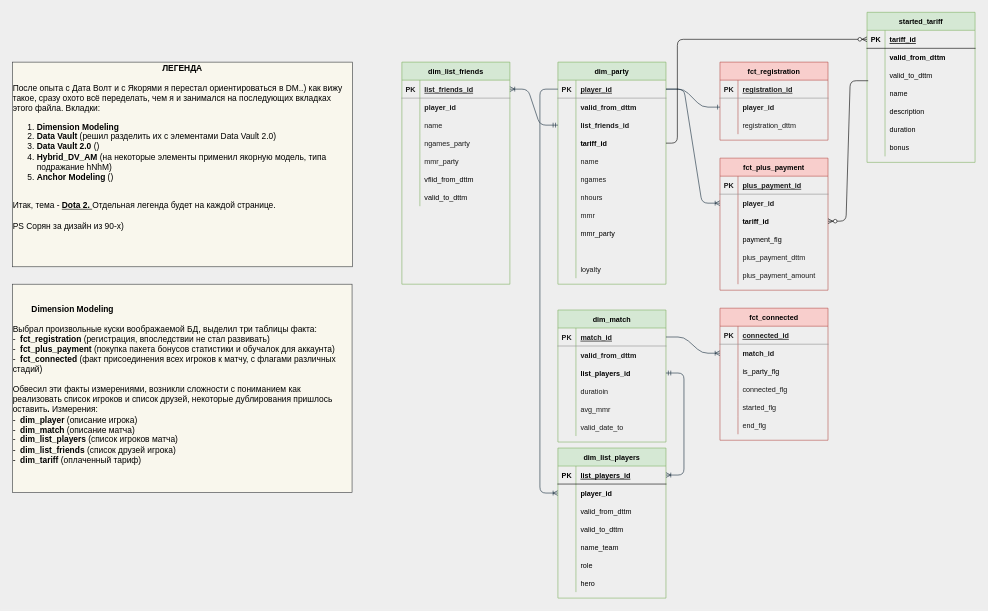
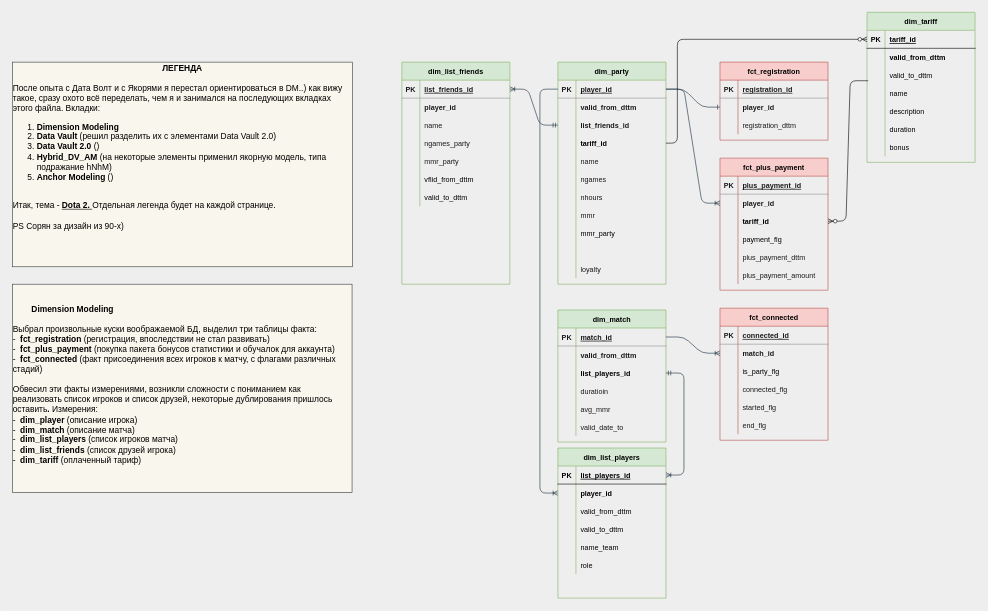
(920, 22) -> (920, 22)
(621, 583) -> none
